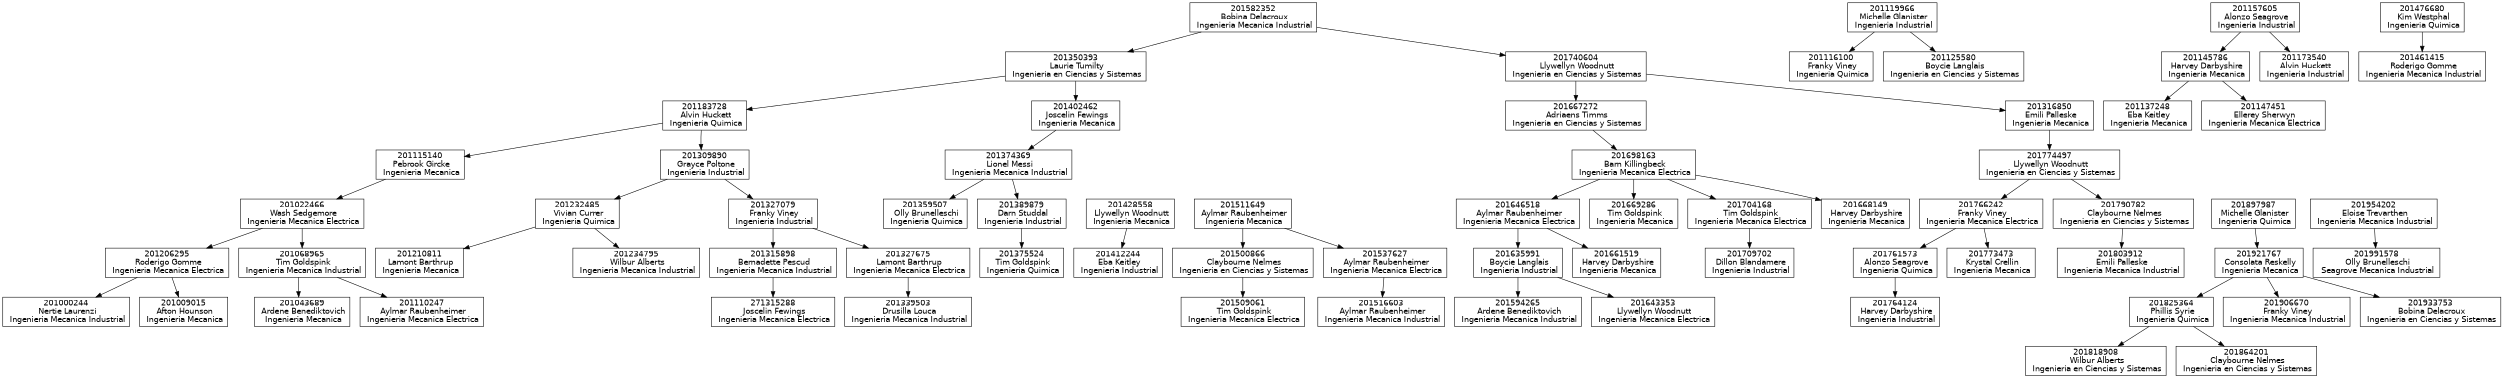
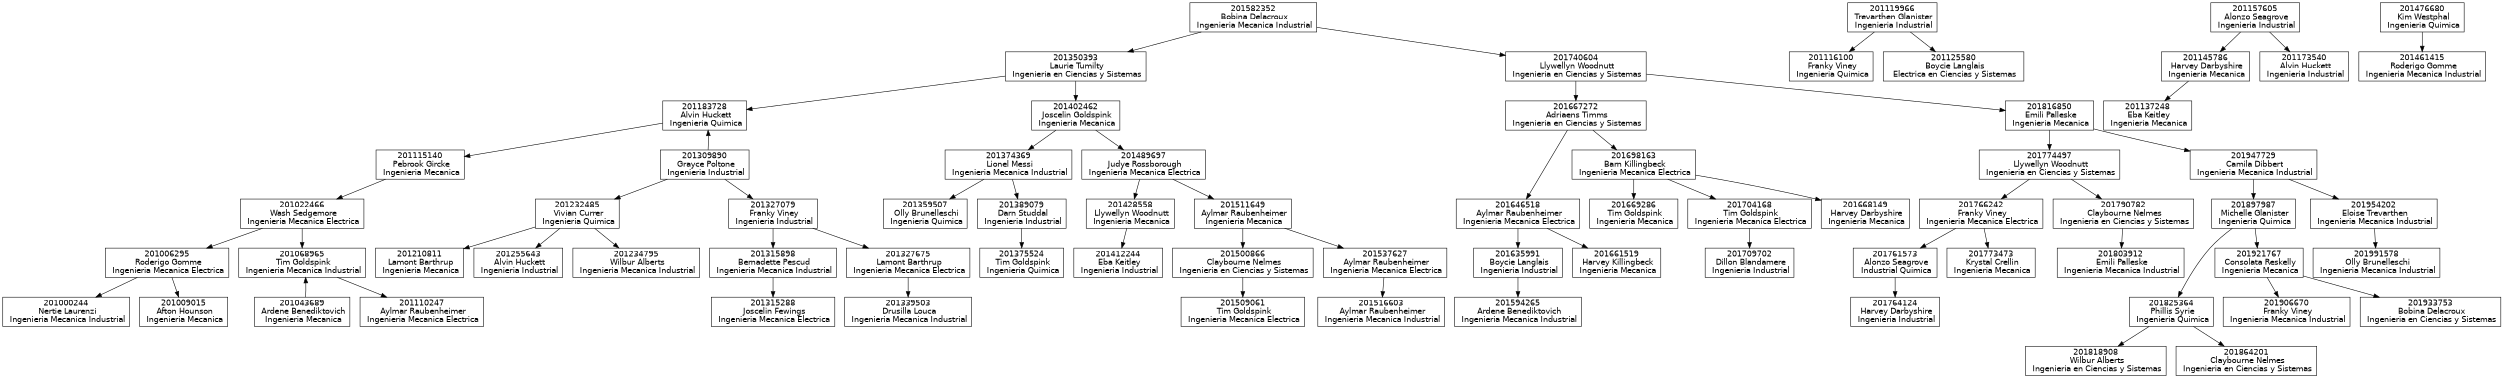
(1892, 17) -> (1892, 17)
(1954, 66) -> (1954, 66)
(1076, 116) -> (1076, 116)
(2050, 116) -> (2050, 116)
(2263, 116) -> none
(701, 137) -> (708, 143)
none -> (1144, 165)
none -> (2254, 165)
(1578, 188) -> (1548, 162)
(1022, 214) -> (1022, 214)
(167, 263) -> (167, 263)
none -> (518, 263)
(1617, 263) -> (1617, 263)
(1895, 263) -> (1895, 263)
(2376, 263) -> (2376, 263)
(298, 284) -> (306, 290)
(2218, 286) -> (2203, 257)
(773, 312) -> (773, 312)
(1653, 312) -> none
